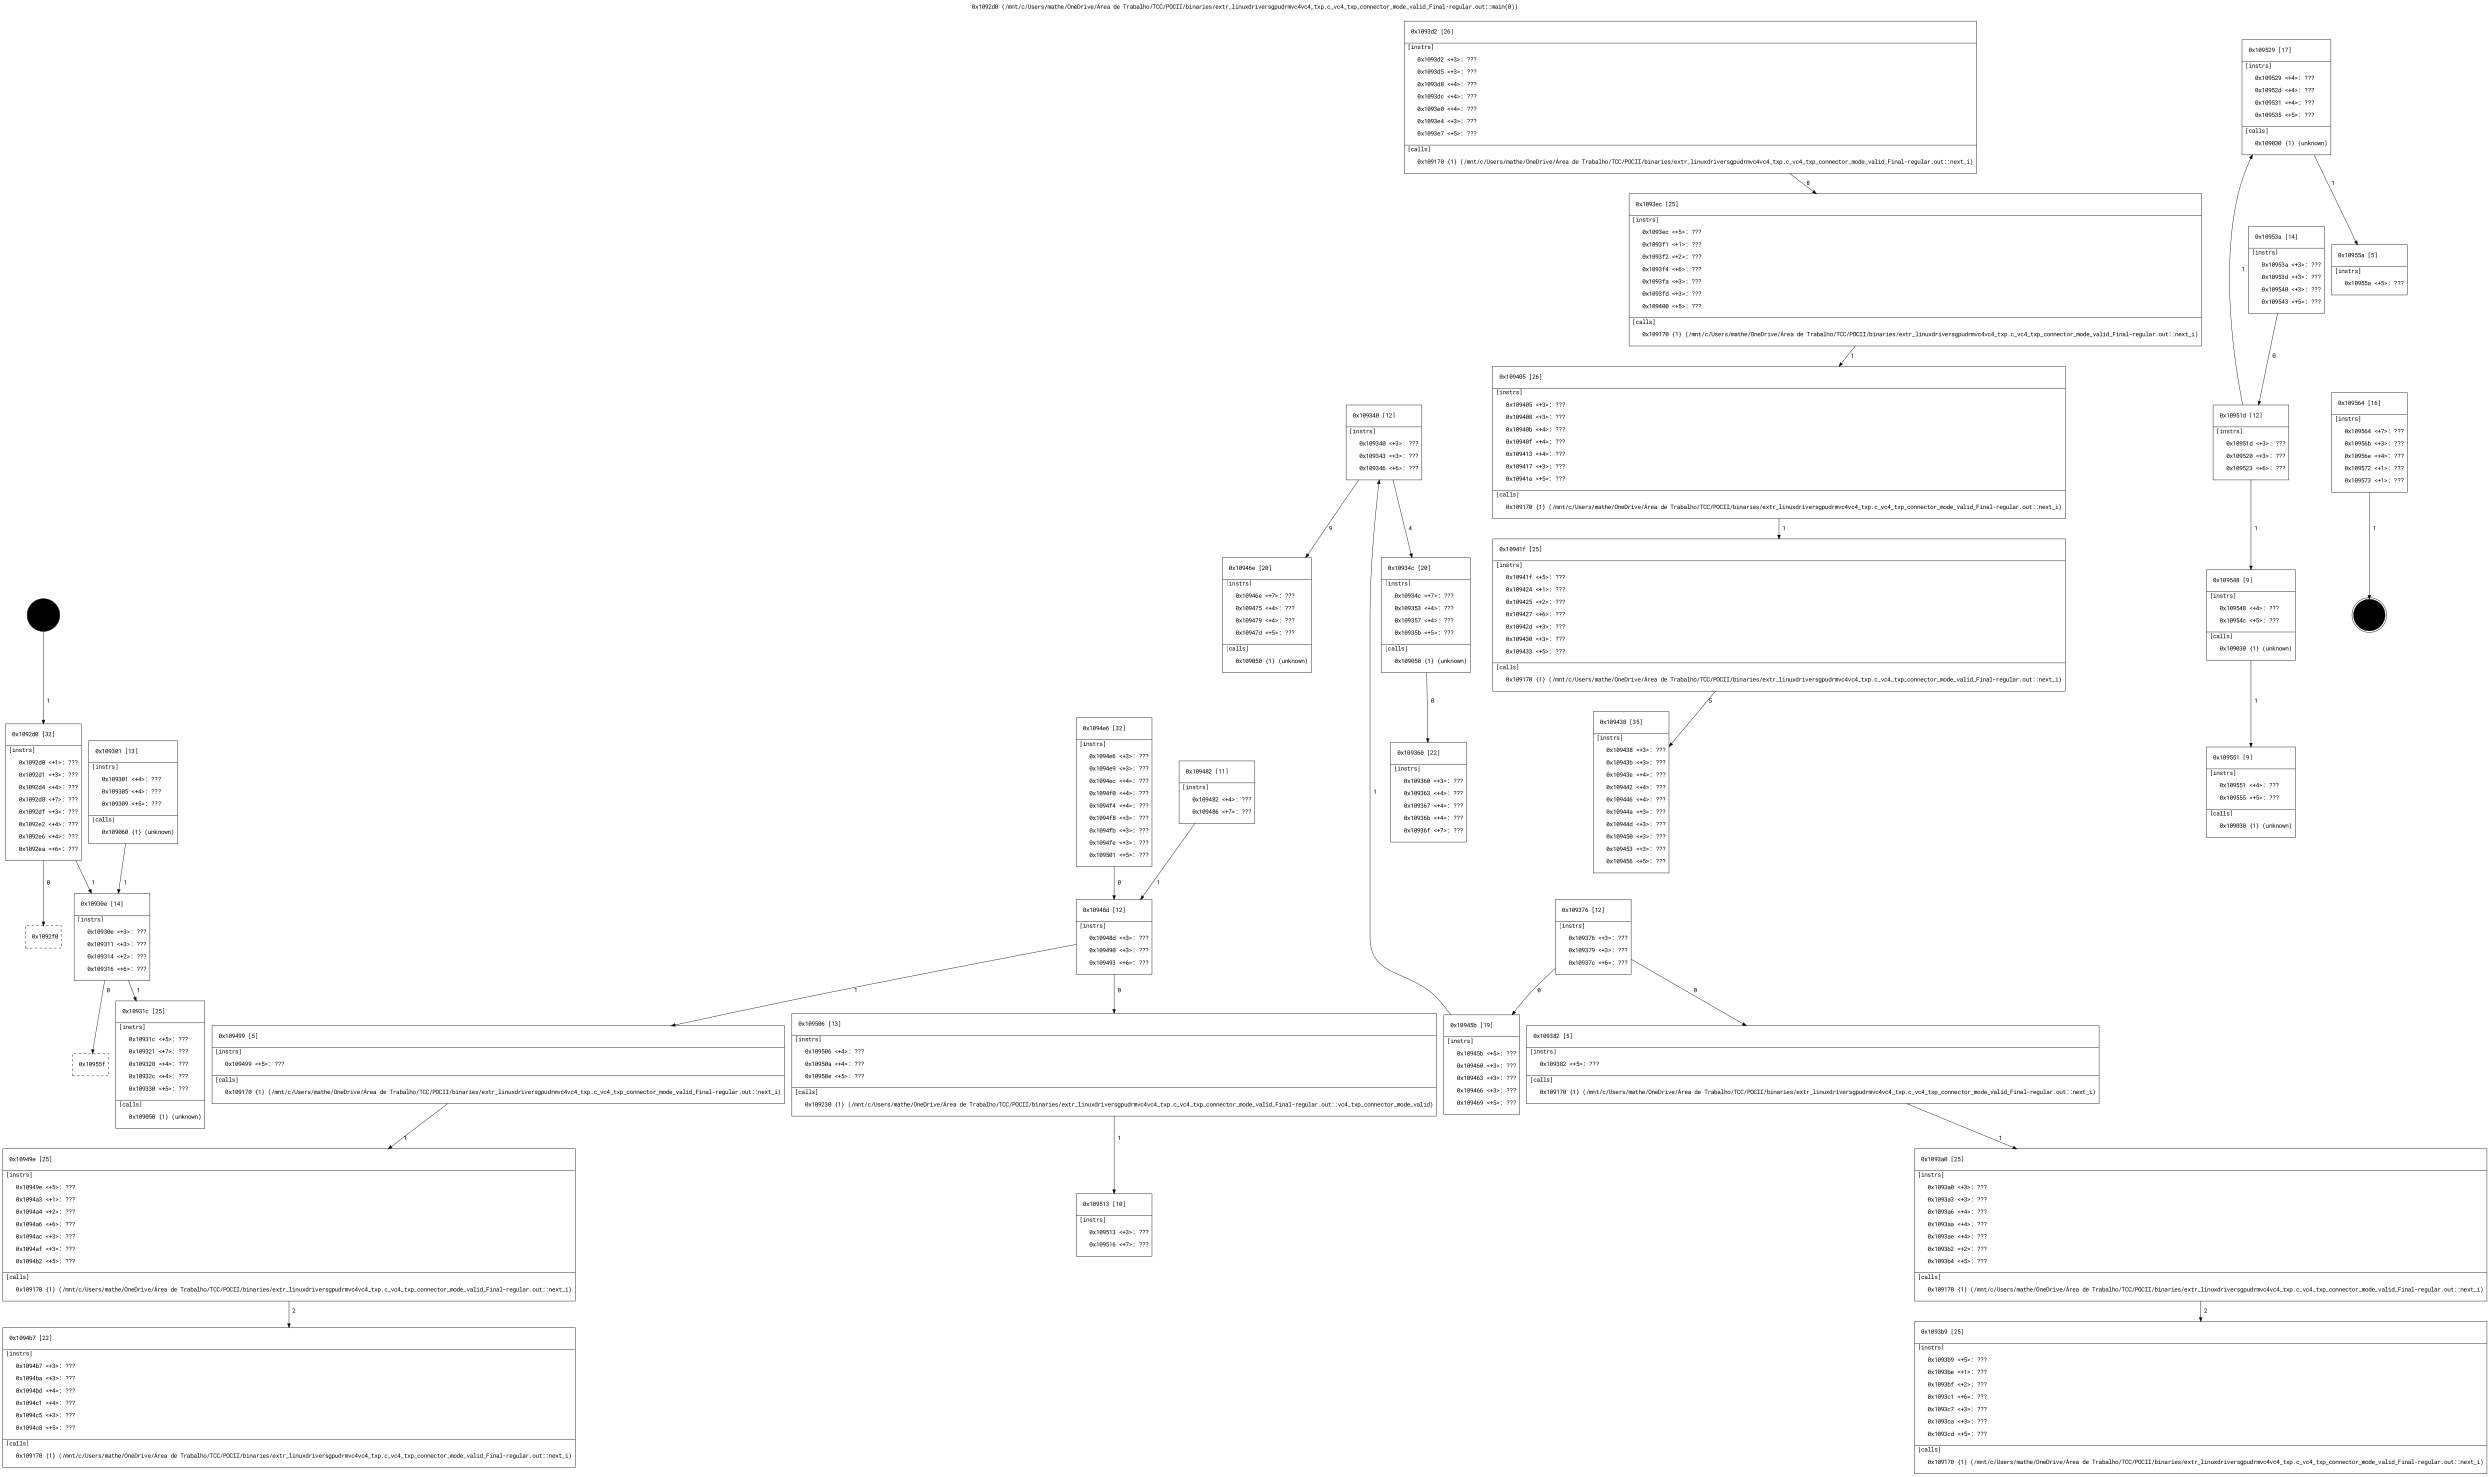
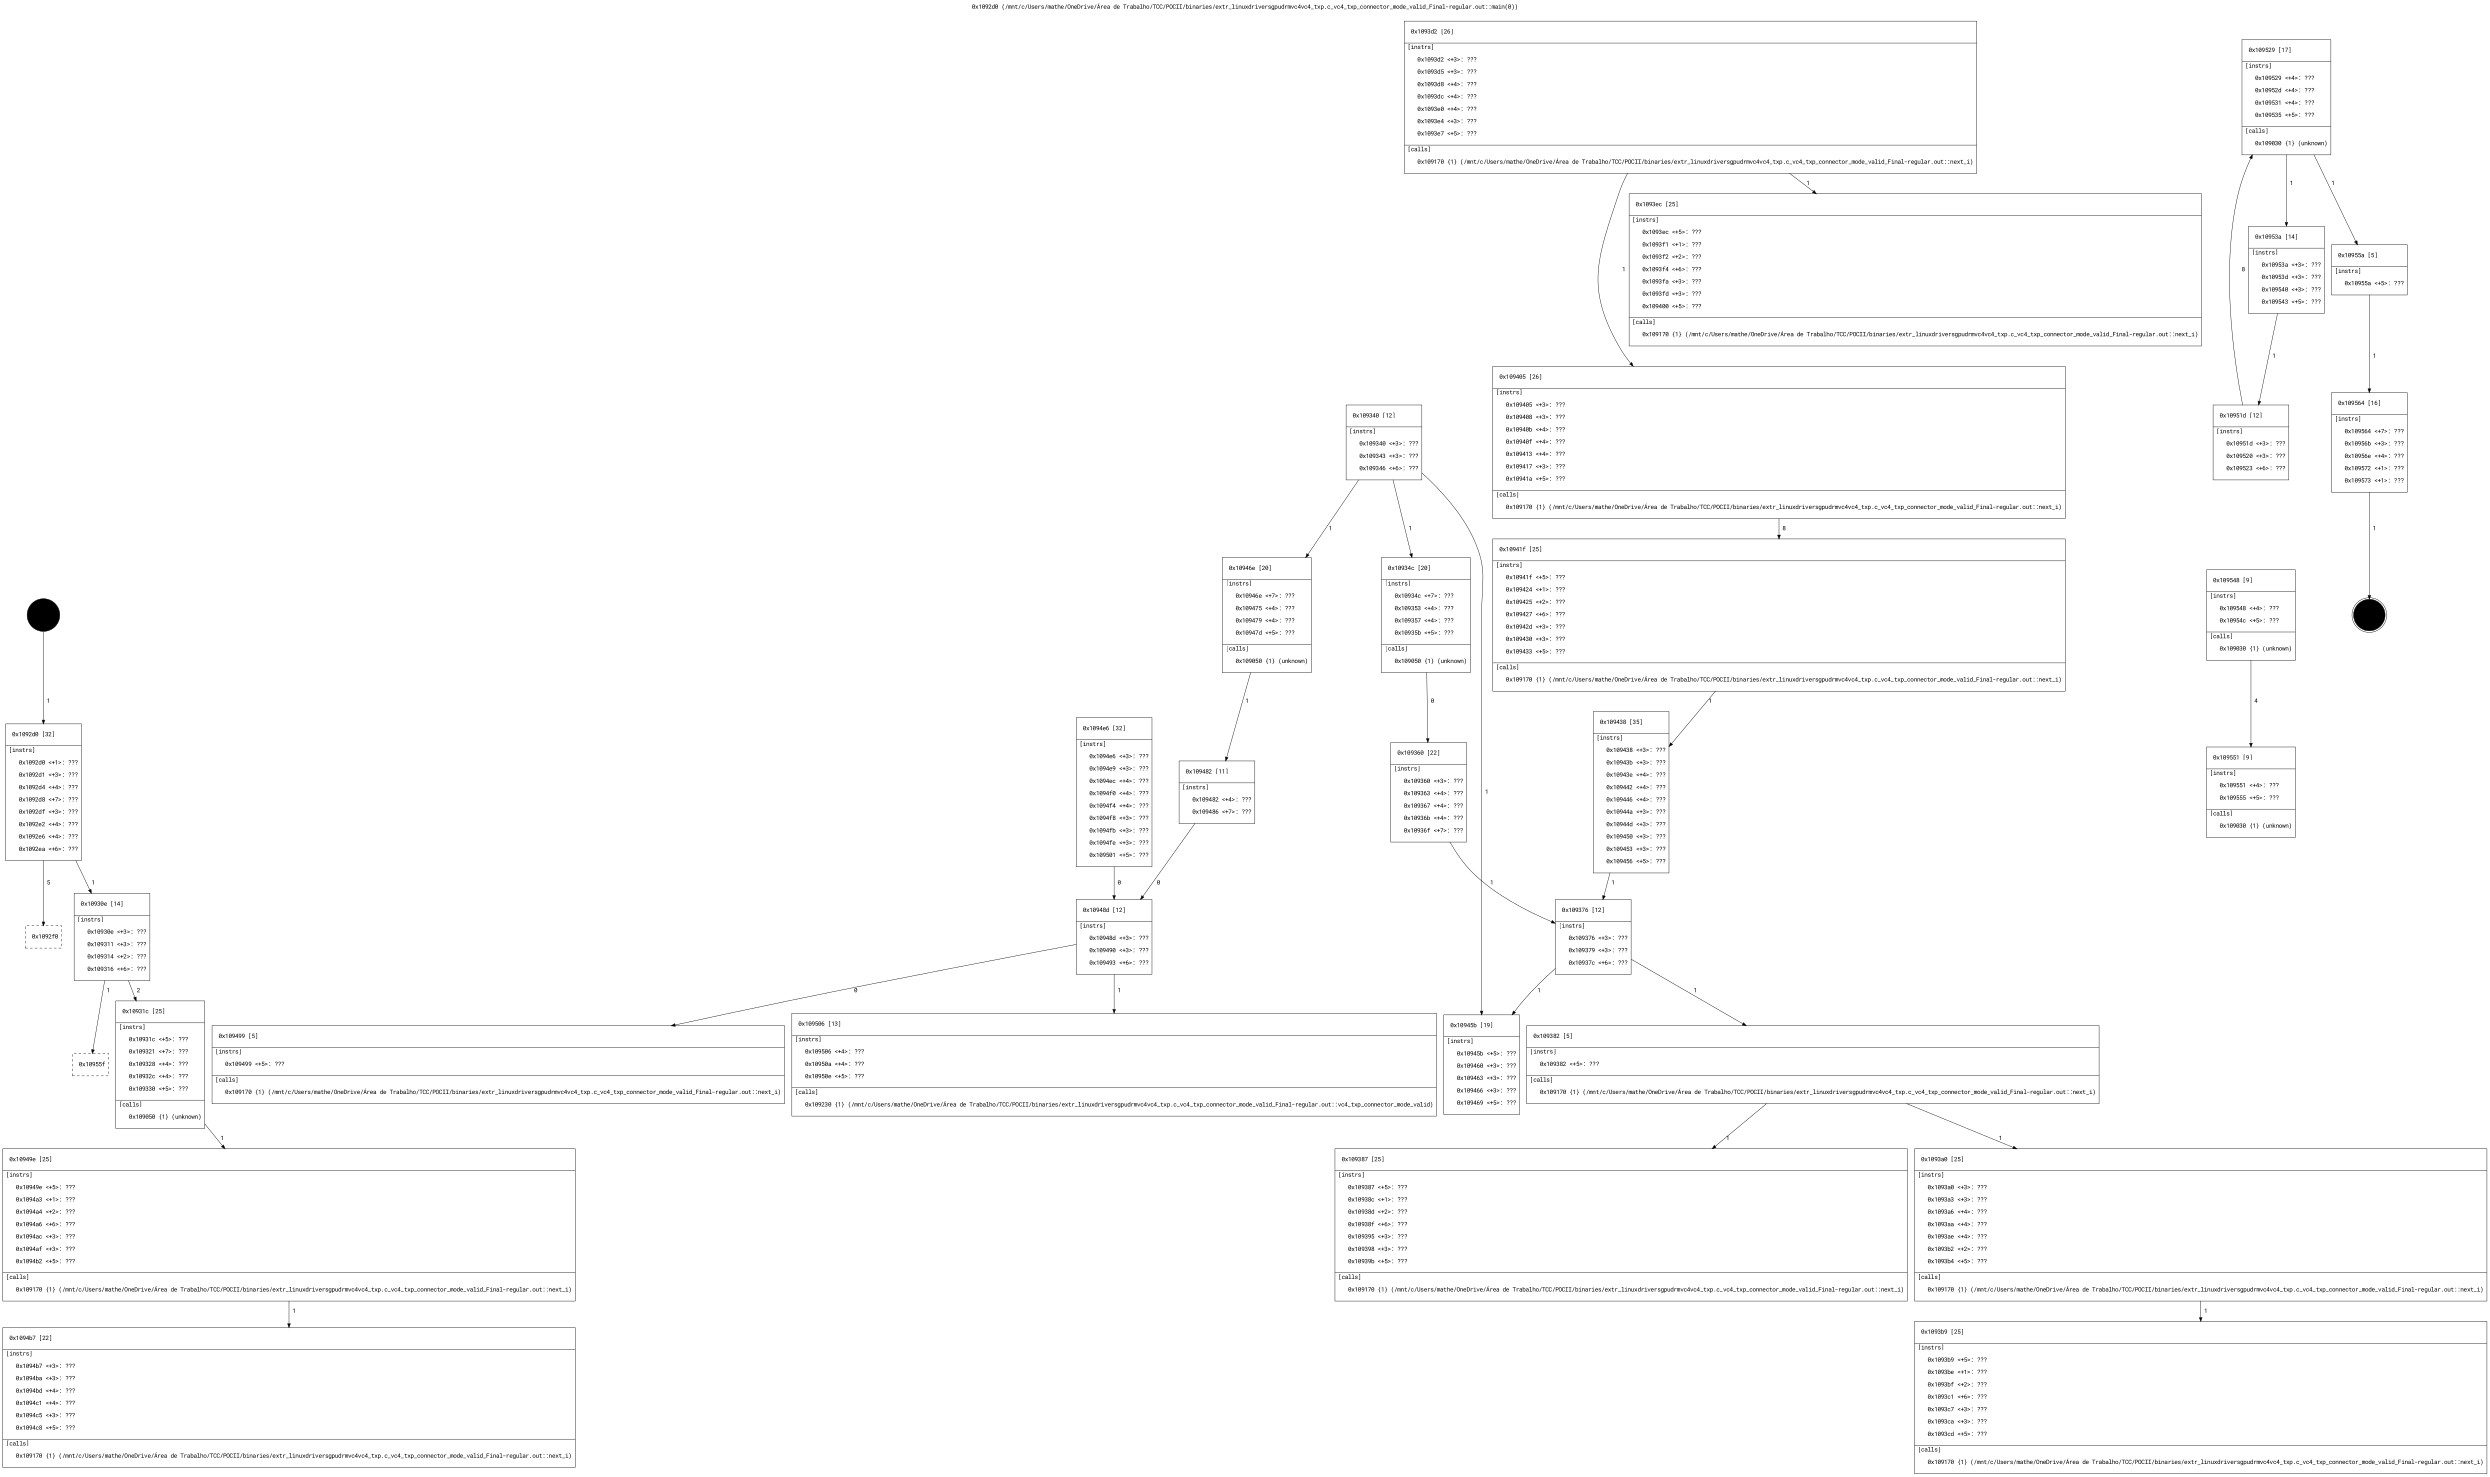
(1806, 184) -> (1806, 184)
none -> (2286, 189)
(2242, 270) -> (2242, 270)
none -> (2369, 342)
(1848, 355) -> (1599, 270)
(2272, 356) -> (2272, 356)
(2251, 523) -> none
(1329, 529) -> (1329, 529)
(1408, 529) -> (1408, 529)
(1782, 529) -> (1782, 529)
(1709, 701) -> (1709, 701)
(2254, 701) -> (2254, 701)
none -> (1239, 715)
(1370, 769) -> (1482, 732)
(133, 792) -> none
(47, 883) -> (47, 883)
(1157, 883) -> (1157, 883)
none -> (1607, 884)
none -> (1494, 890)
(107, 991) -> (107, 991)
(137, 991) -> (137, 991)
(854, 991) -> (854, 991)
(1118, 991) -> (1118, 991)
(1537, 991) -> (1537, 991)
(1693, 991) -> (1693, 991)
(420, 1125) -> (214, 1135)
(1114, 1225) -> none
none -> (1621, 1225)
(292, 1311) -> (292, 1311)
(2204, 1311) -> (2204, 1311)
